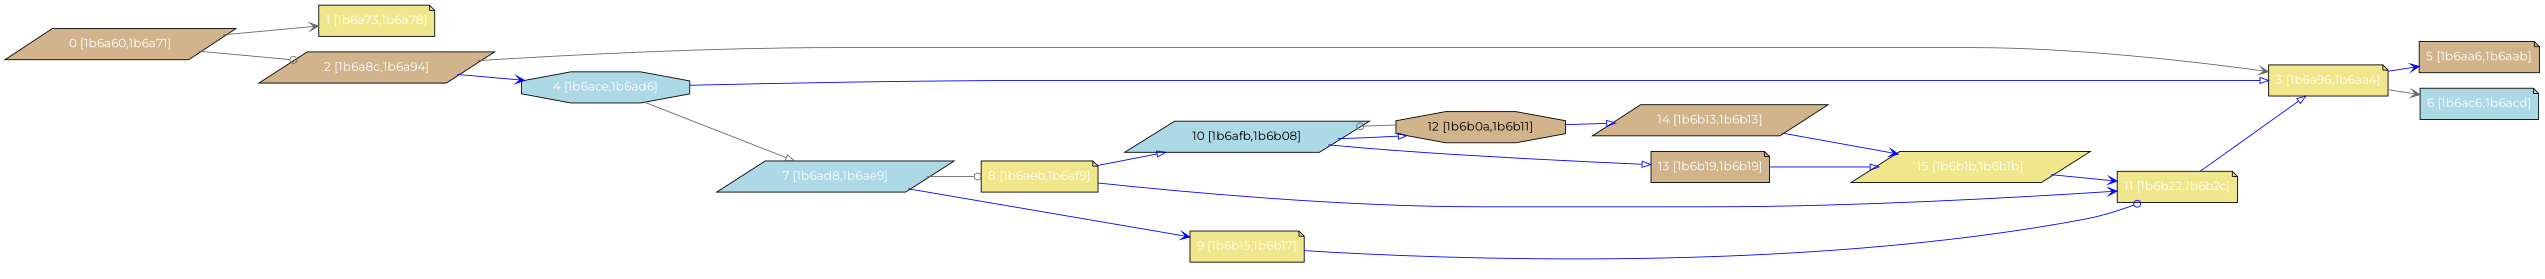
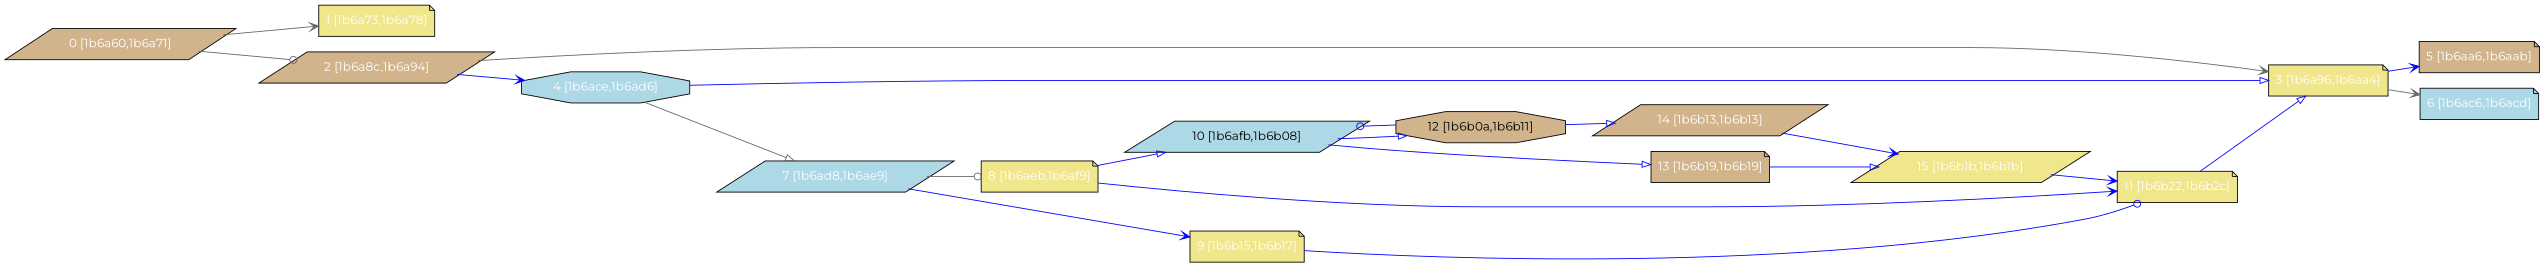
(1380, 126) -> (1380, 126)
